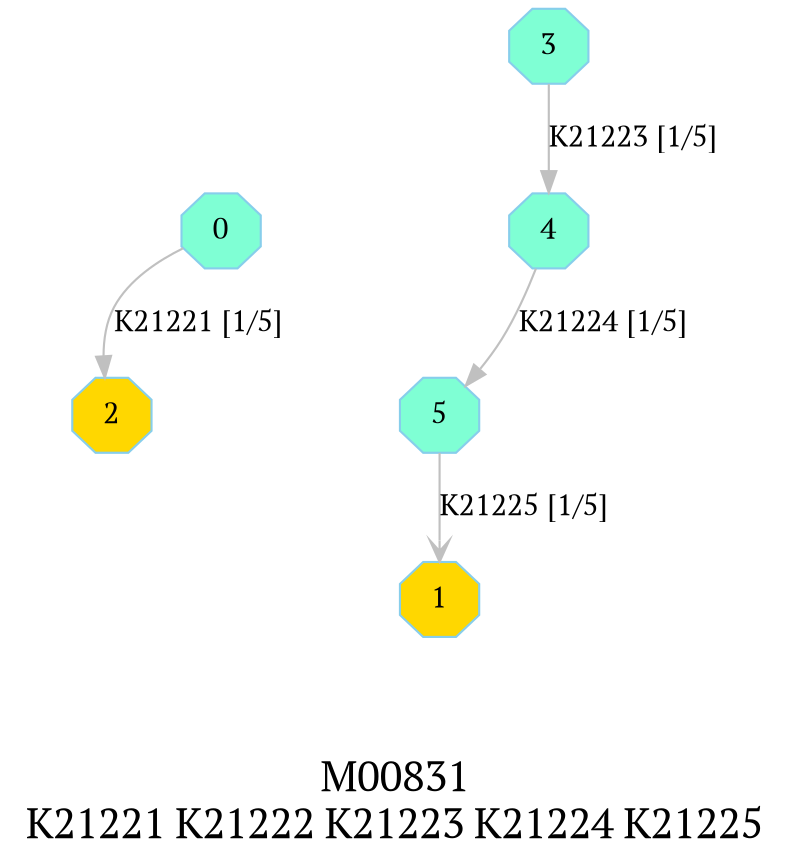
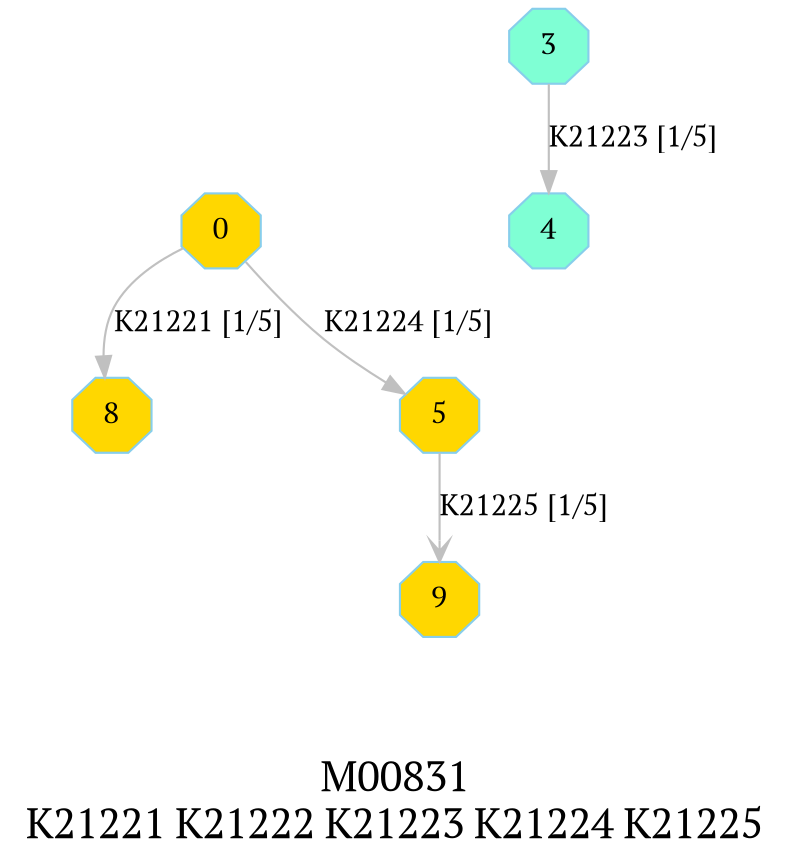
(221, 231) -> (221, 231)
(512, 321) -> (311, 328)
(112, 415) -> (112, 415)
(440, 415) -> (440, 415)
(440, 599) -> (440, 599)
